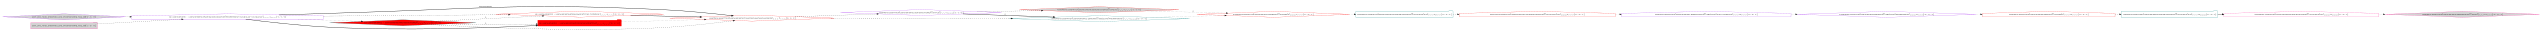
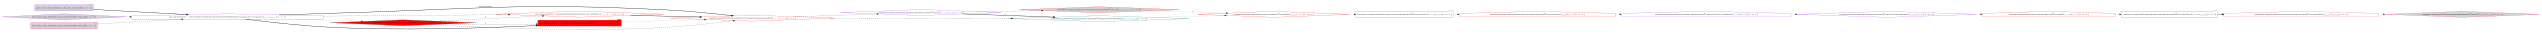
none -> (64, 8)
